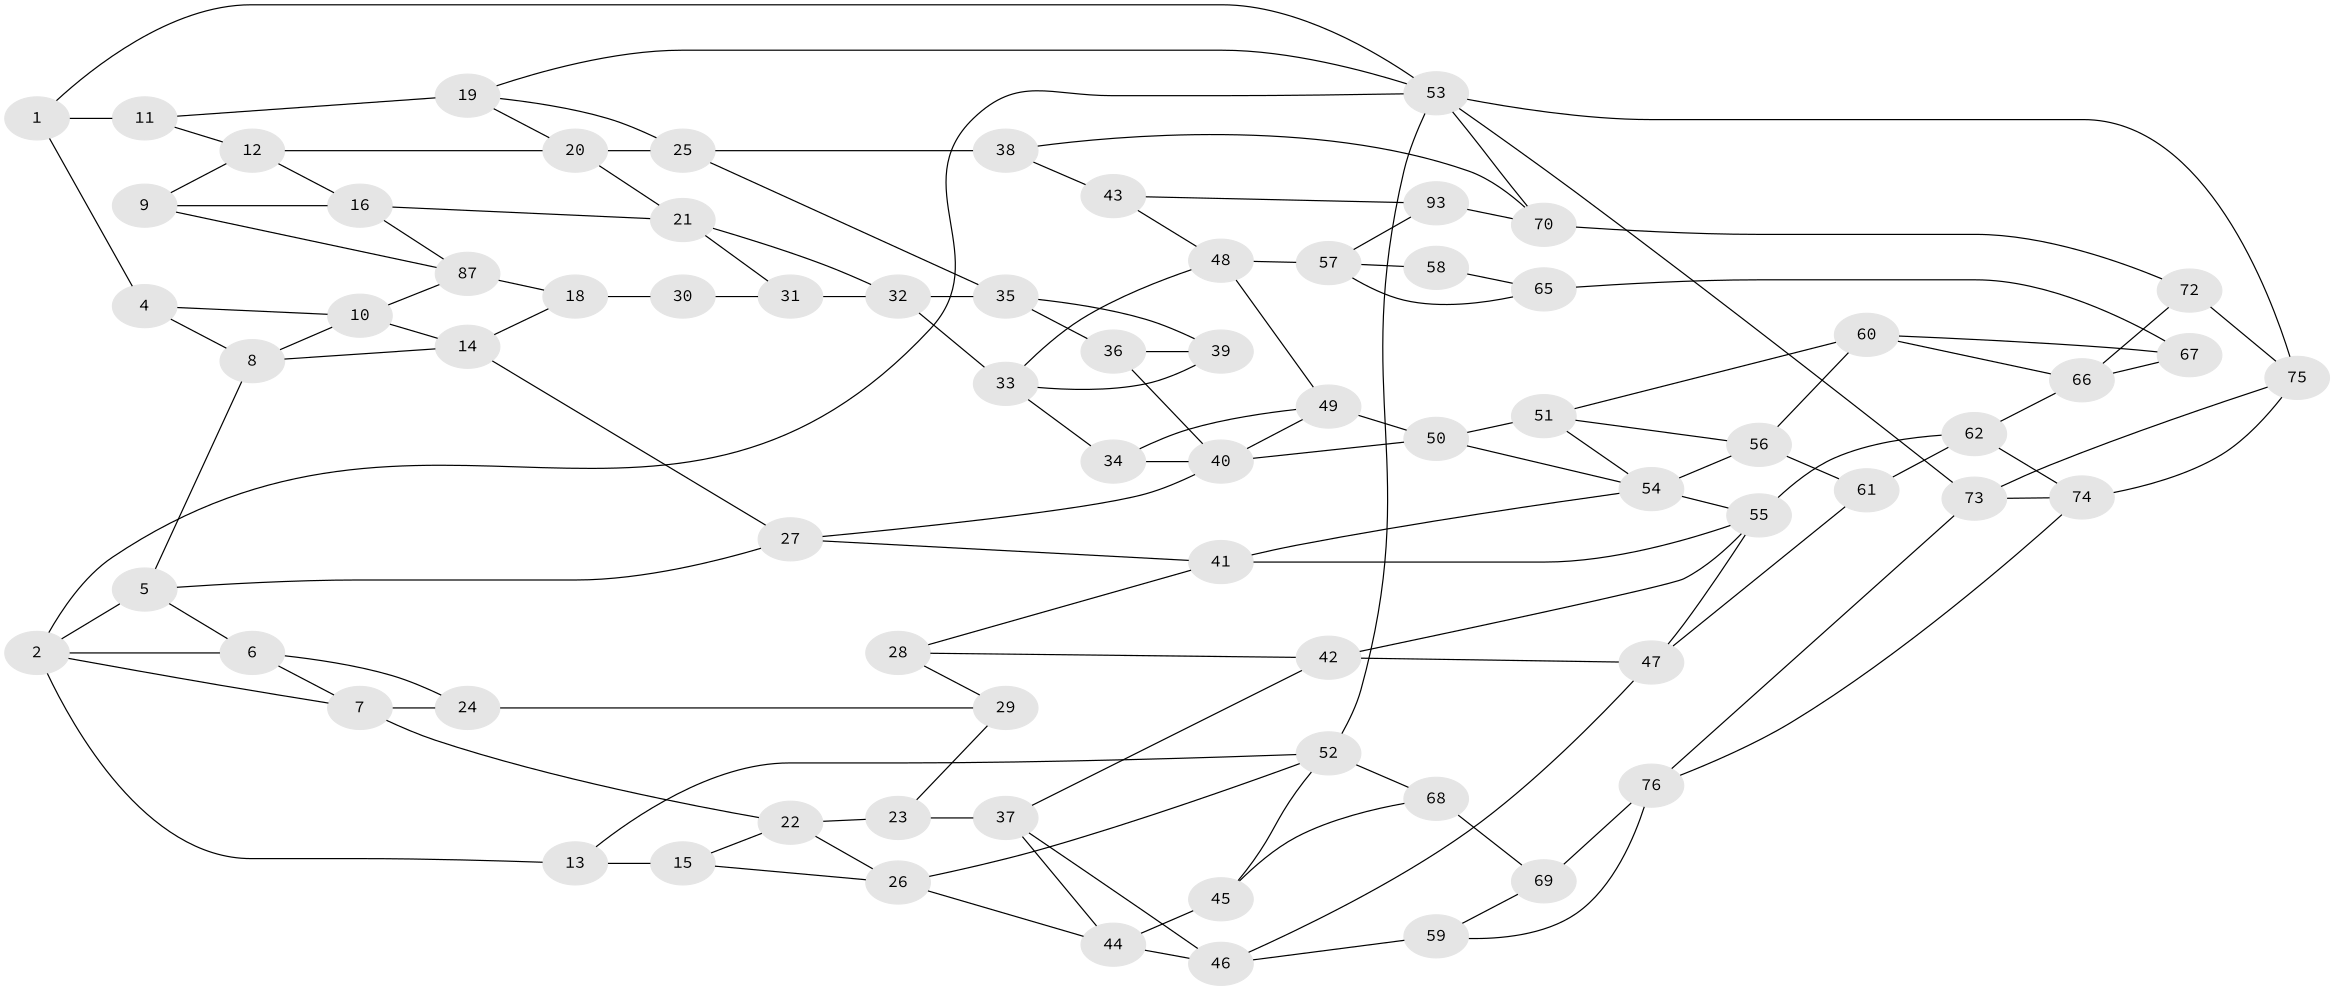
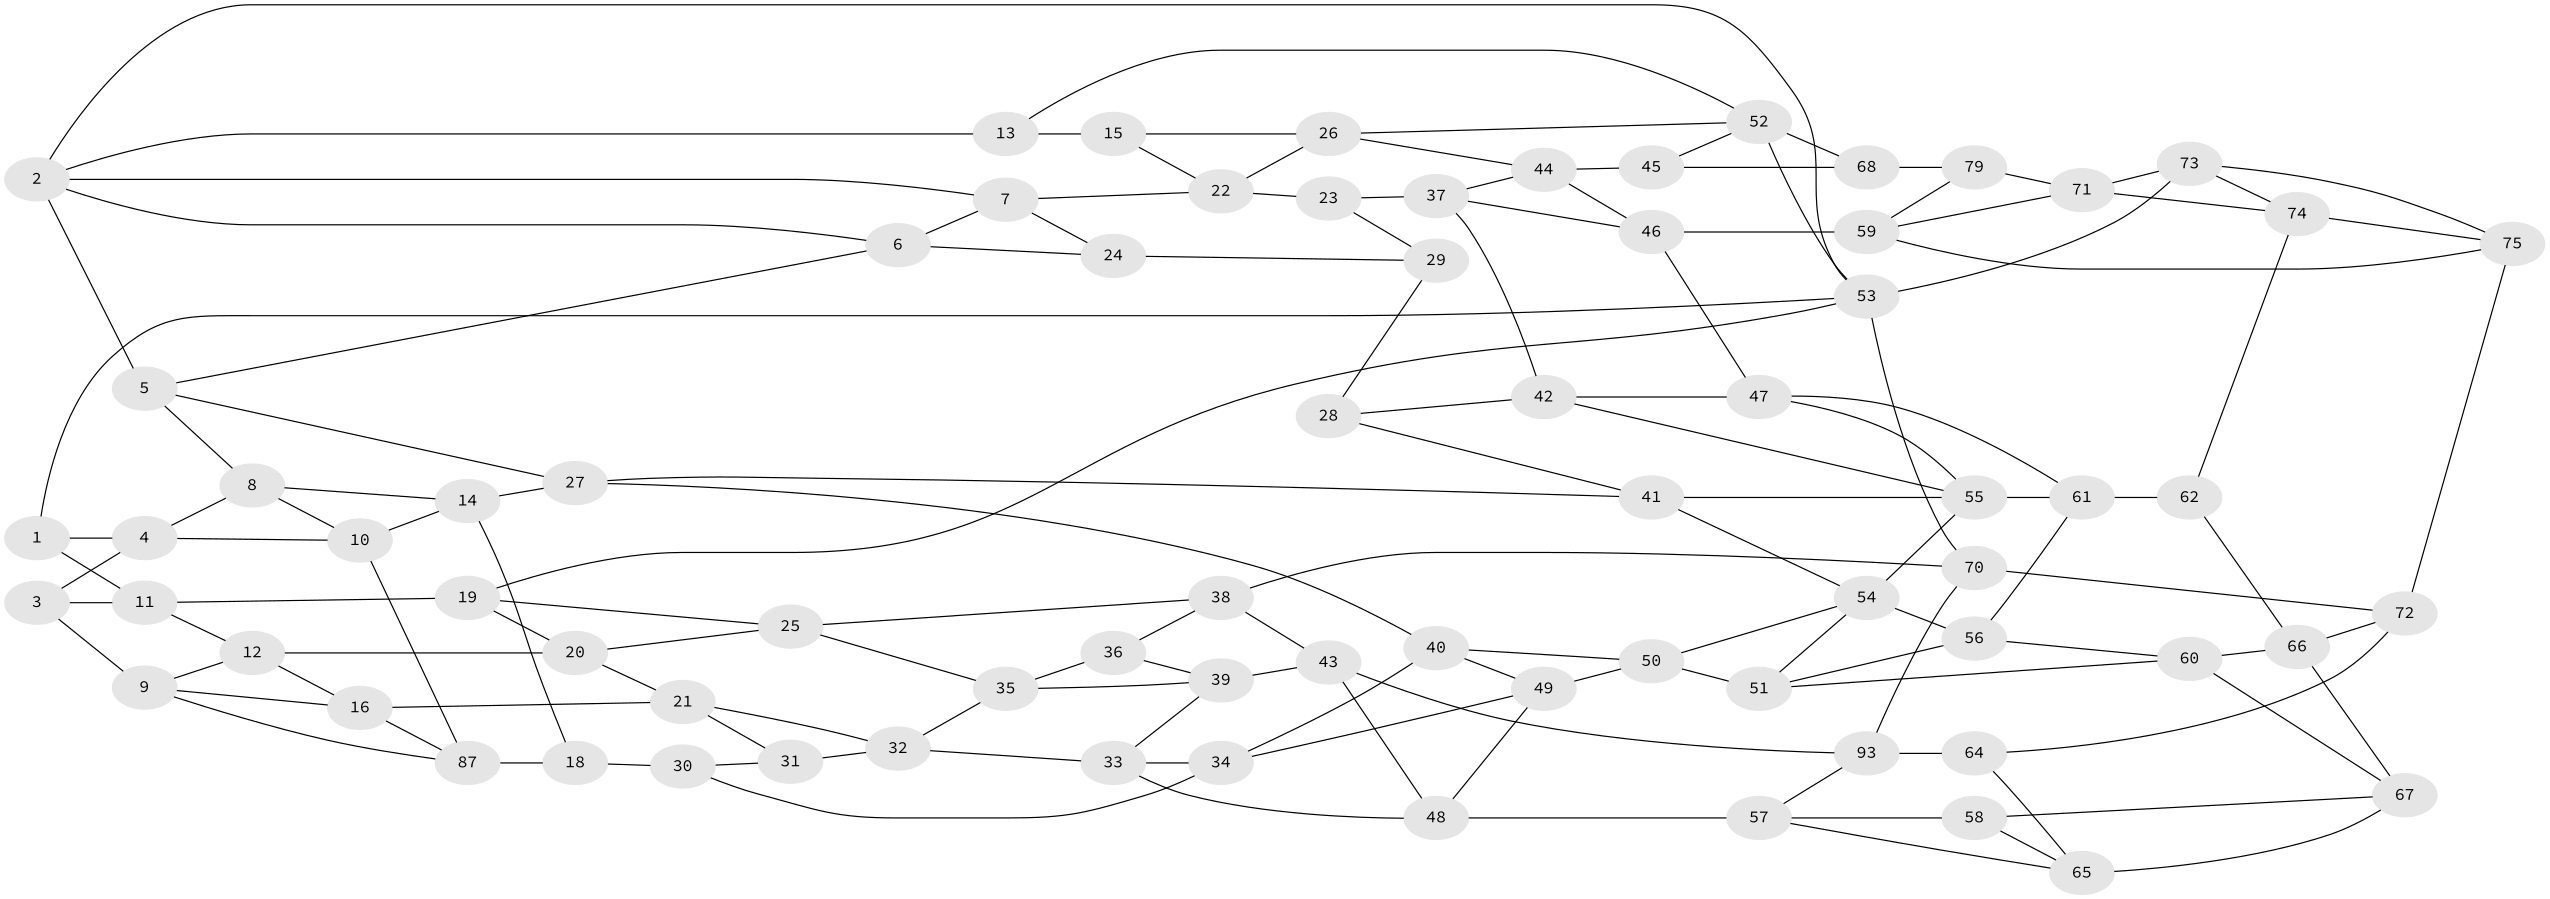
(1942, 120) -> (2188, 269)
(1167, 407) -> (1167, 625)
(1854, 451) -> (2028, 497)
none -> (37, 603)
none -> (1275, 671)
none -> (1974, 753)
(1651, 786) -> (2082, 190)
none -> (2190, 807)
none -> (953, 818)
(1544, 881) -> (1974, 167)
